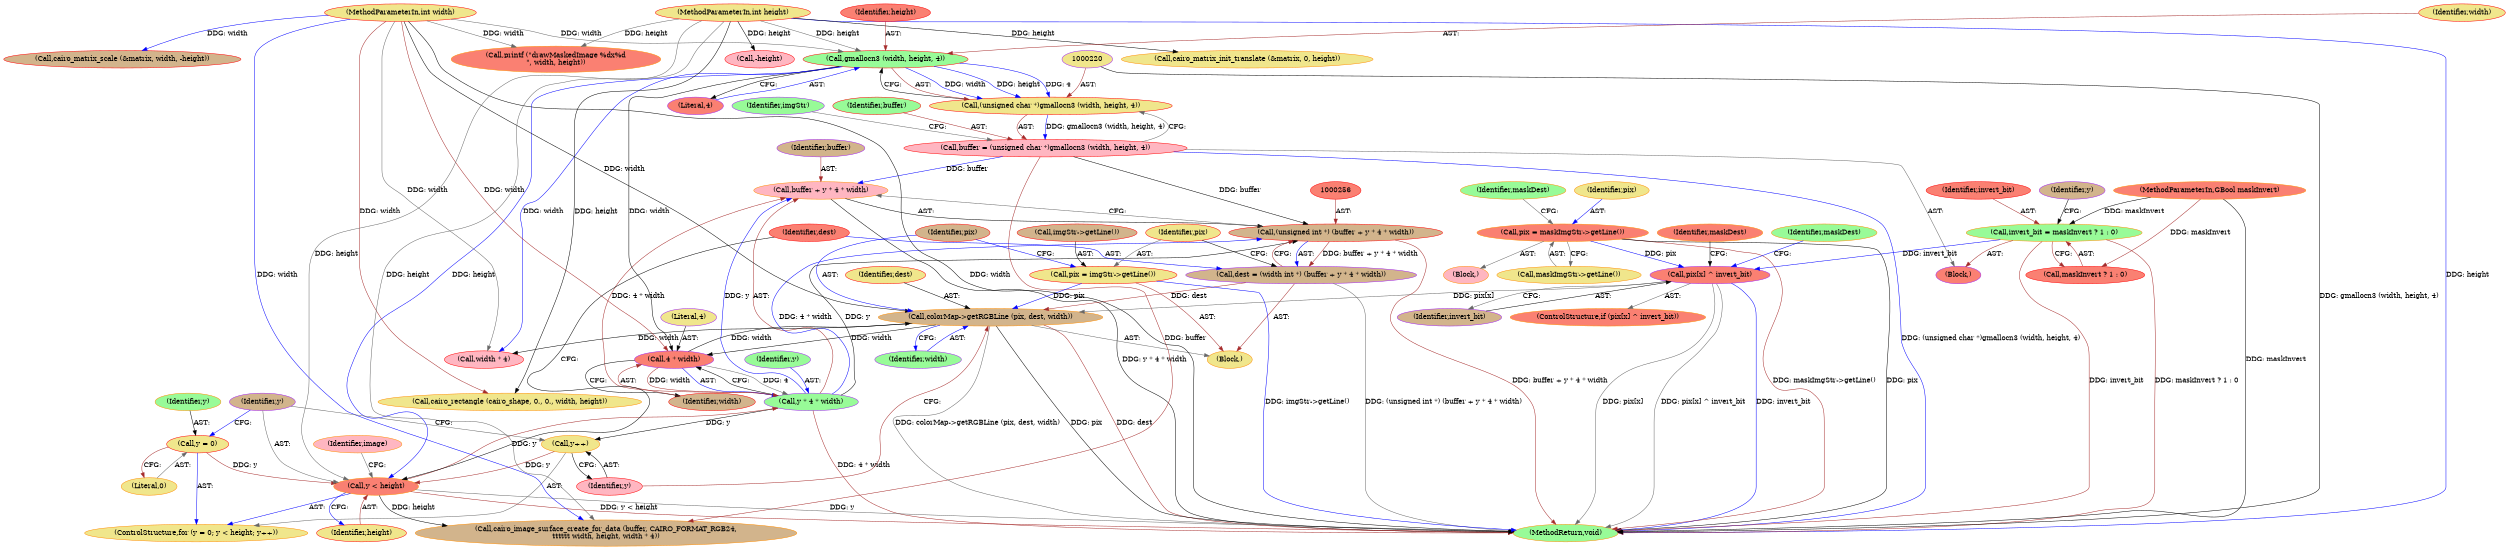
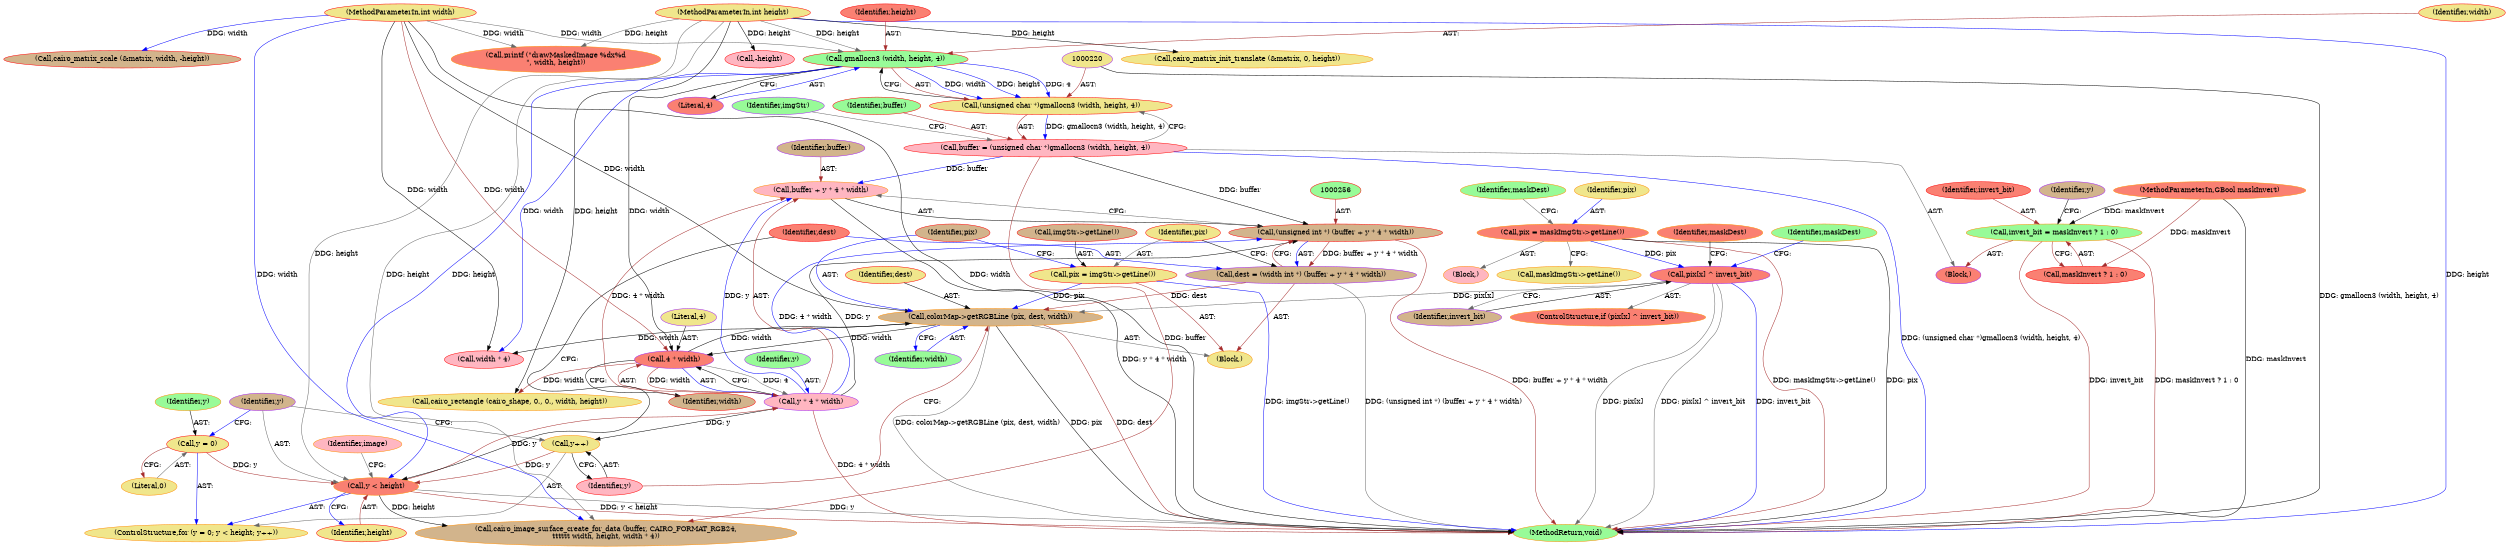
(1336, 190) -> (1336, 190)
(407, 199) -> (407, 199)
(360, 220) -> (578, 370)
(1886, 253) -> none
(1549, 257) -> none
(811, 402) -> (811, 402)
